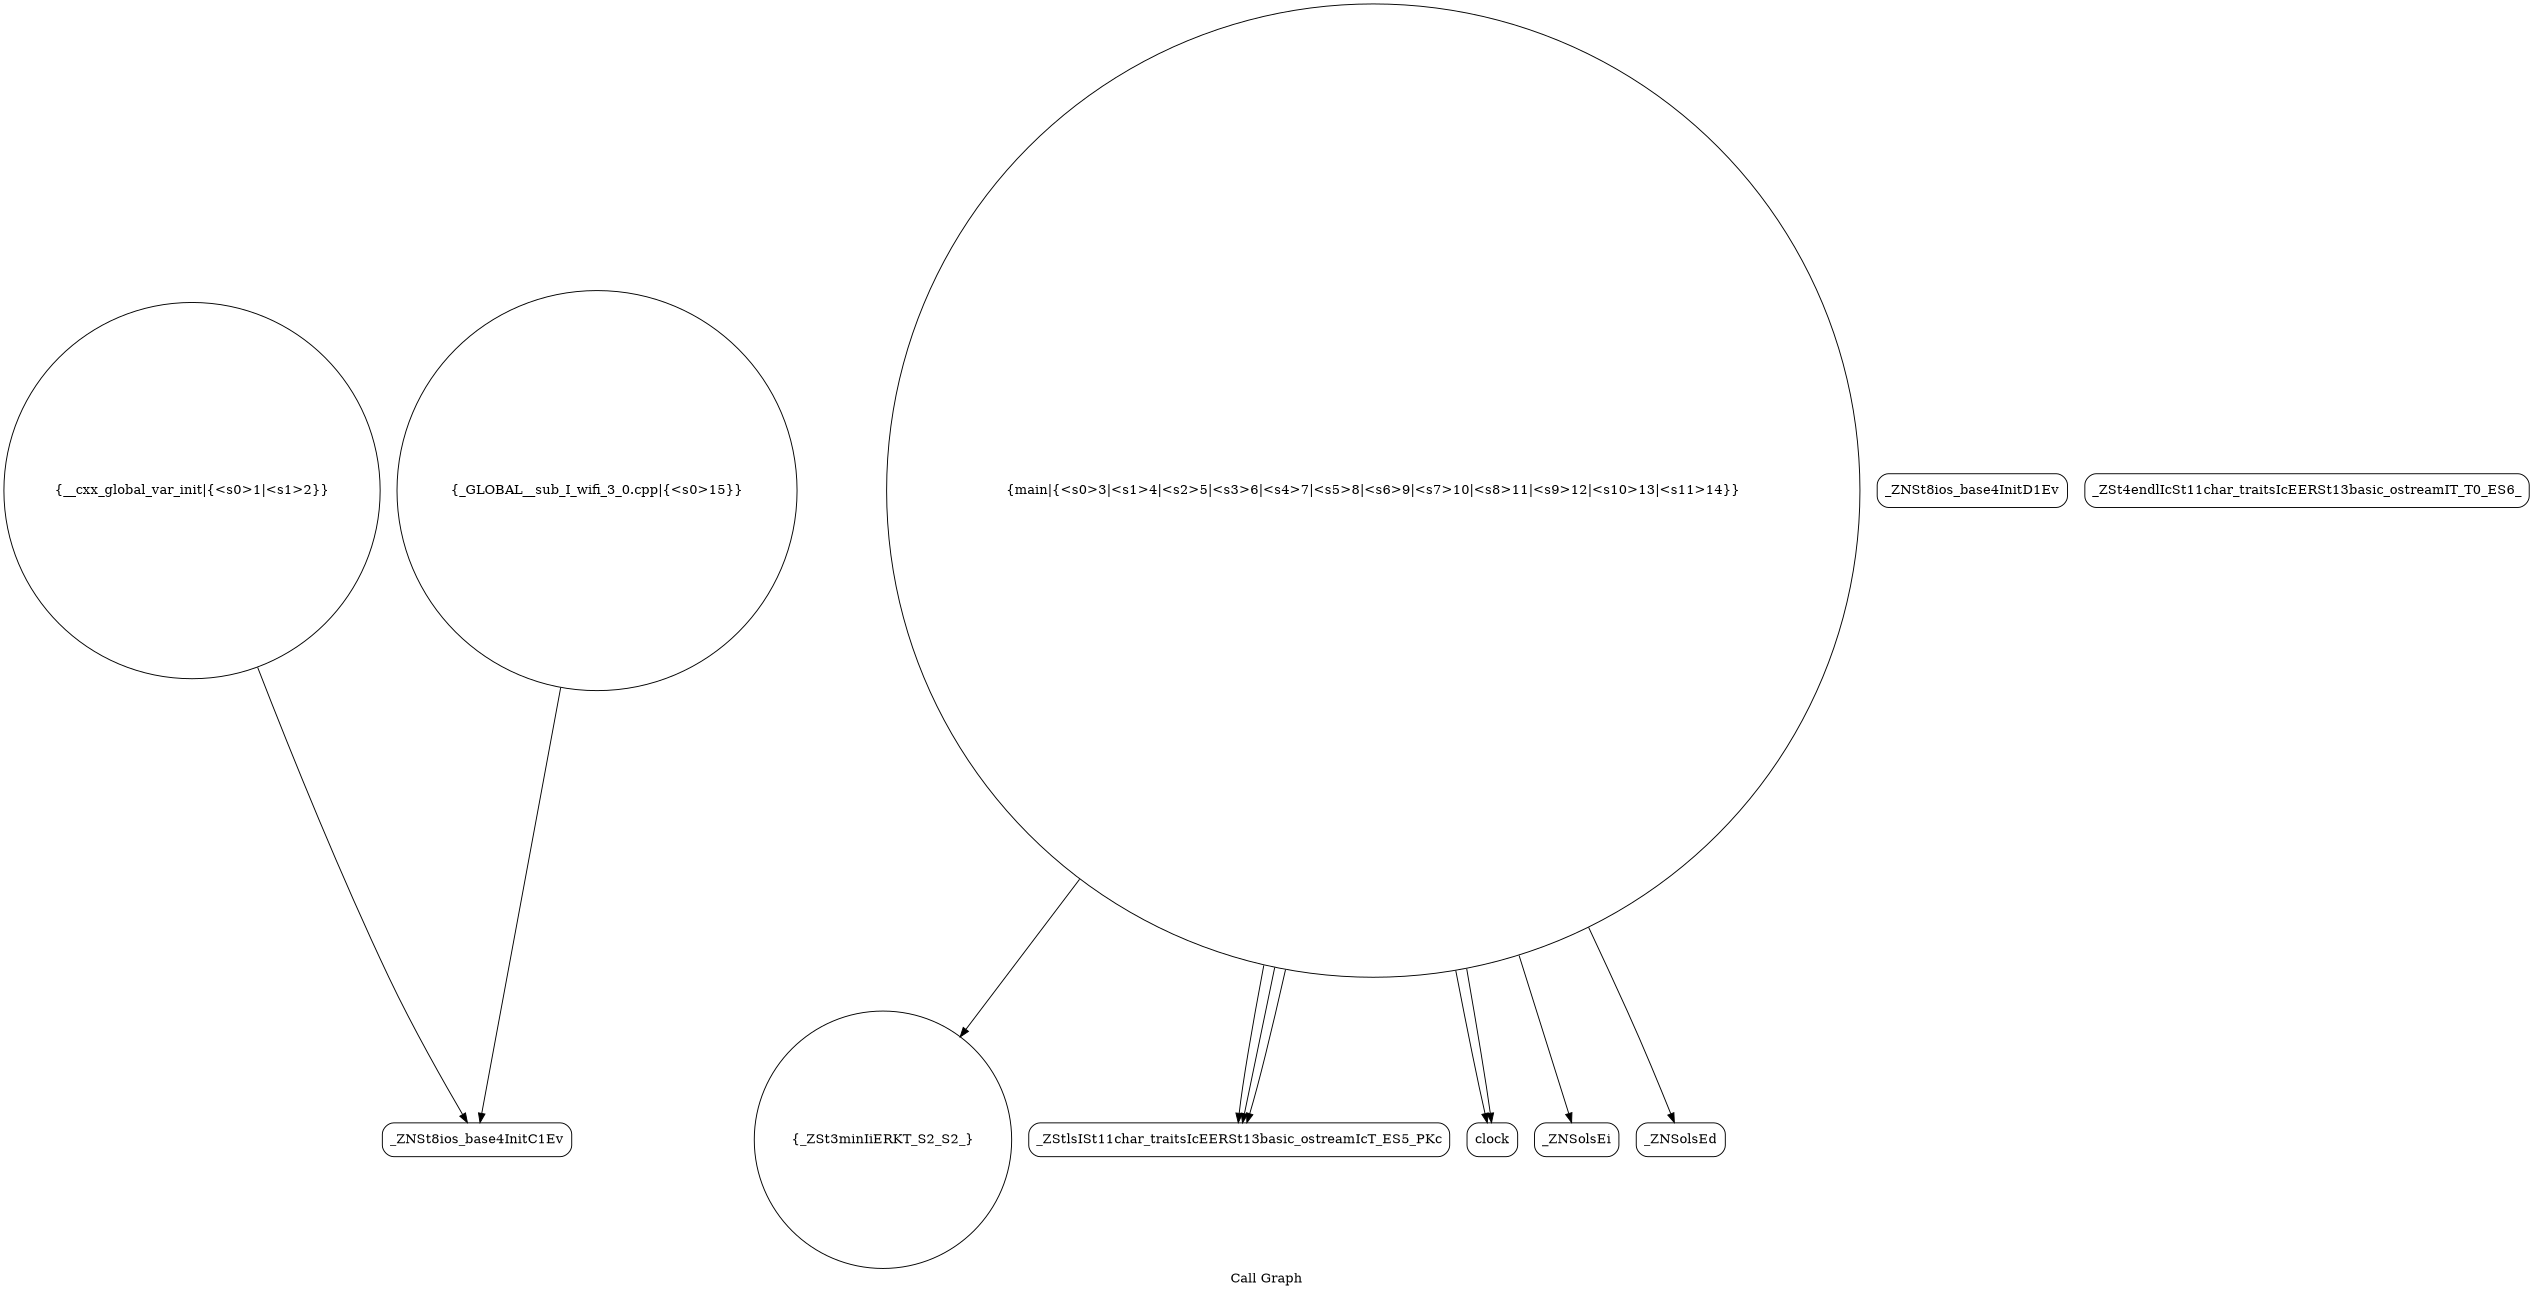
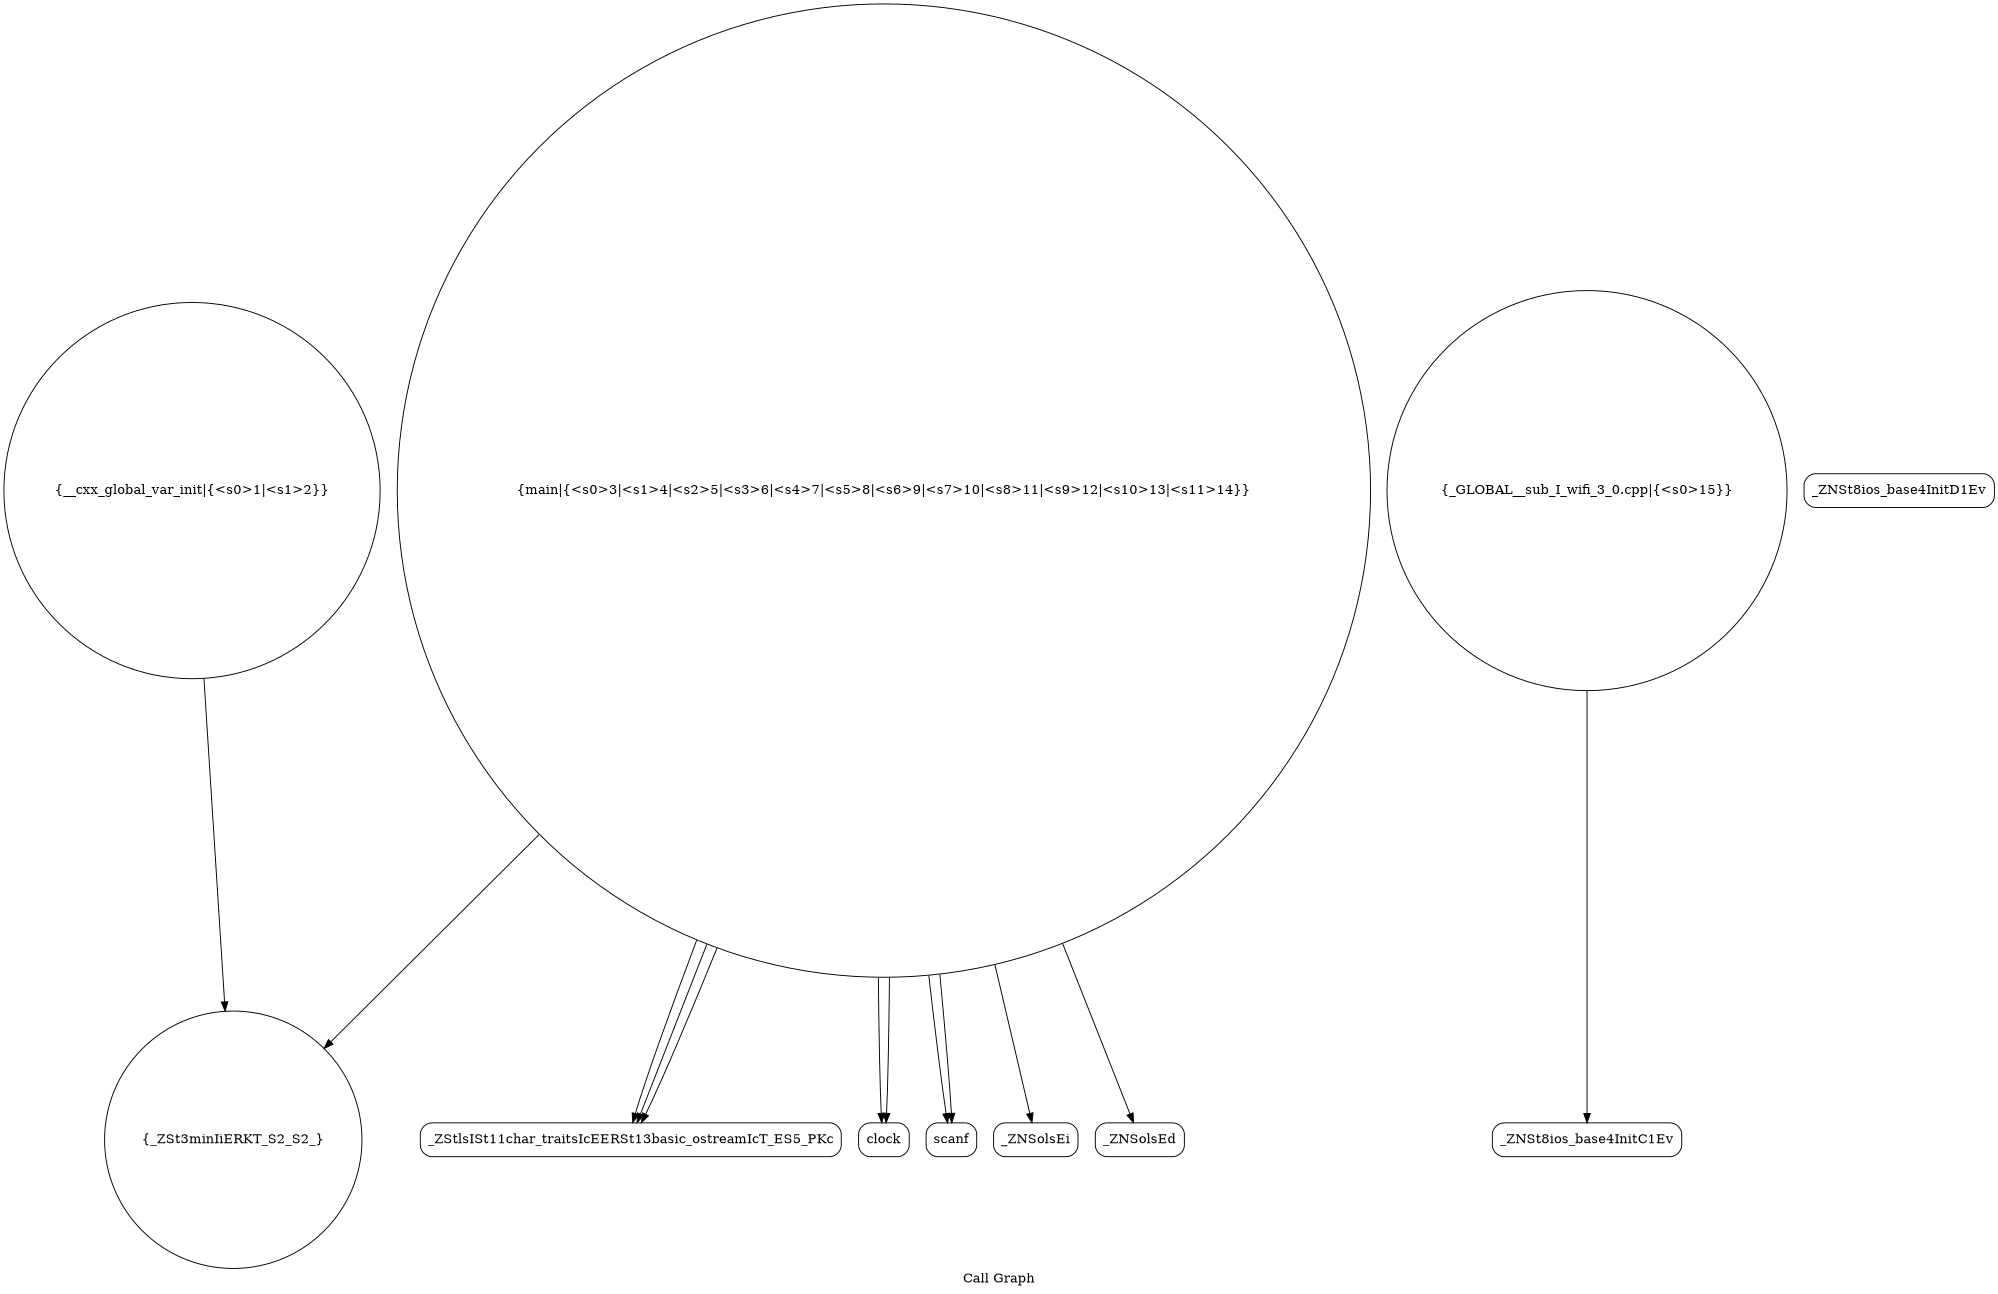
(2307, 491) -> none
(351, 895) -> (214, 840)
none -> (951, 1140)
